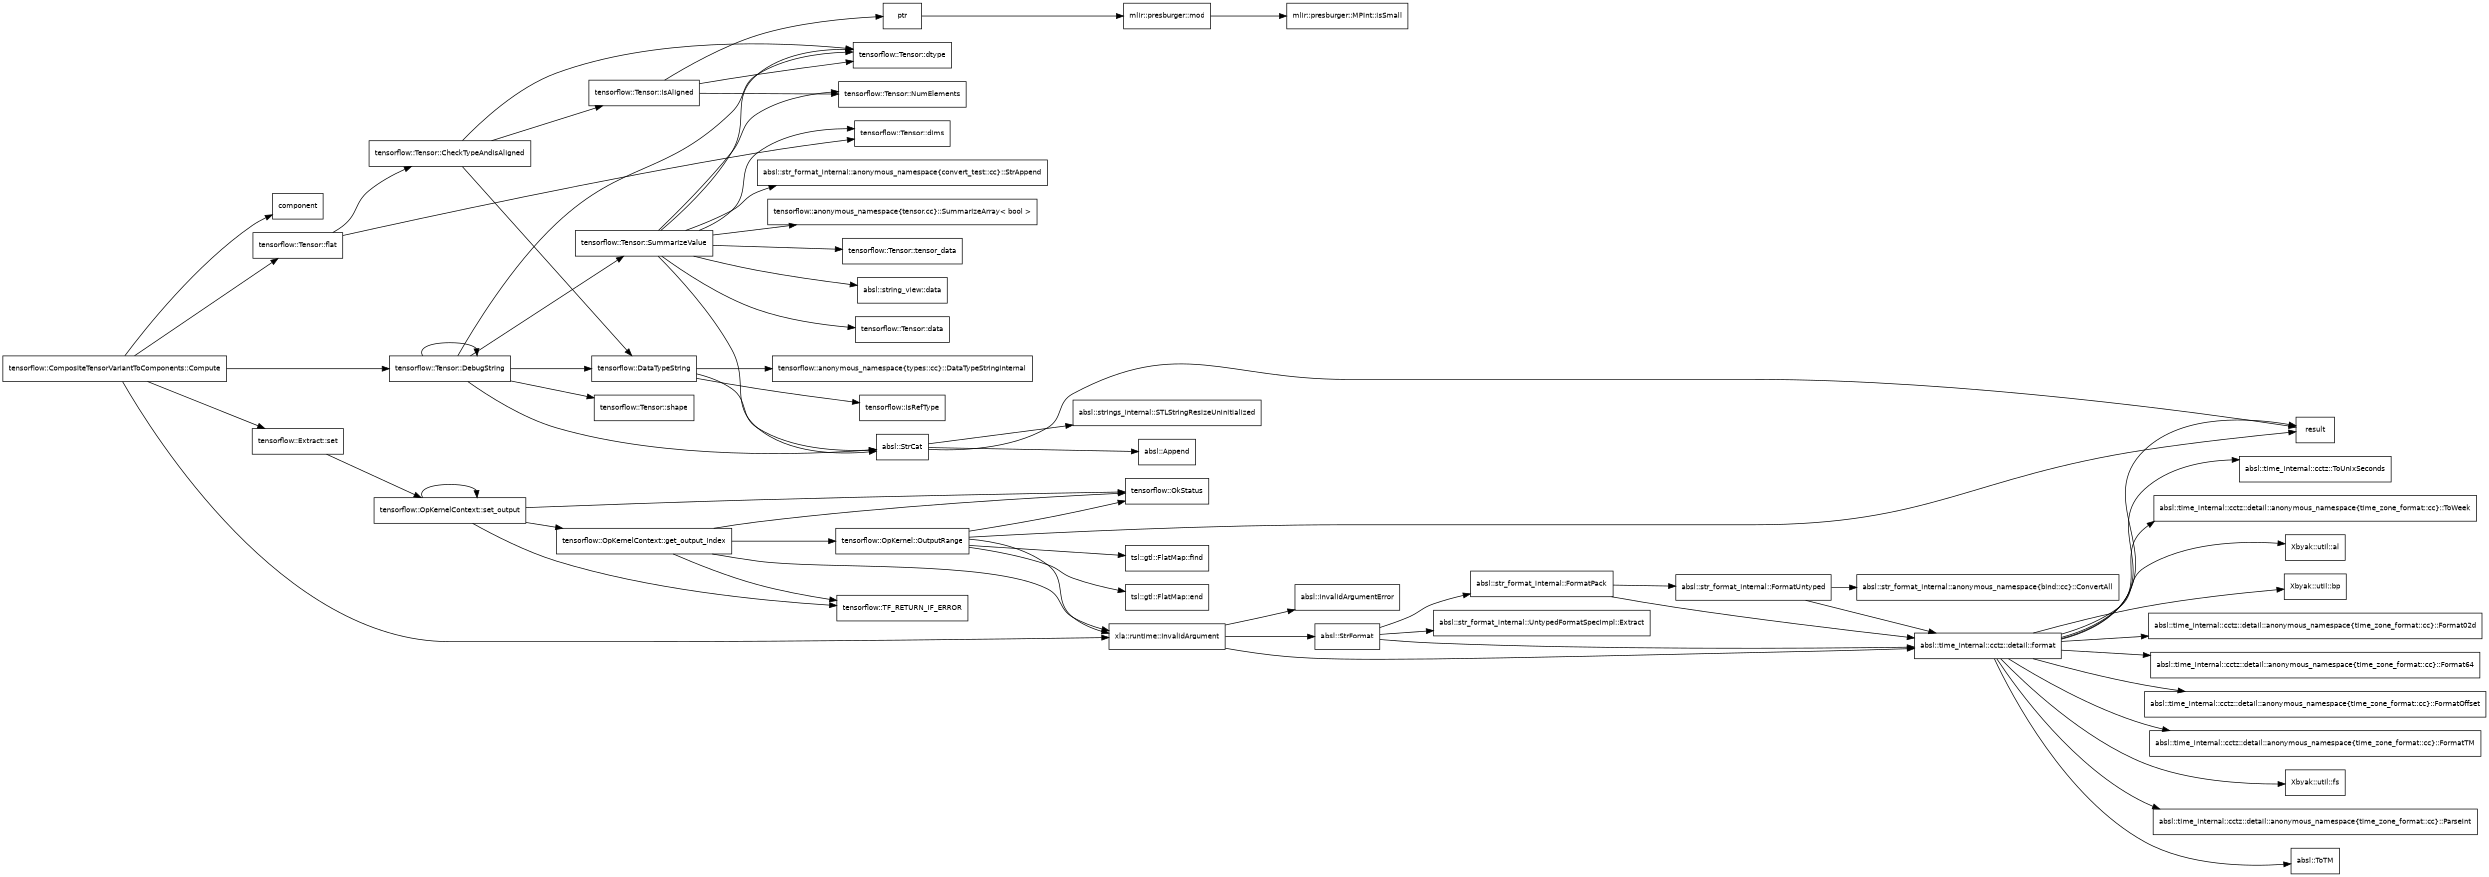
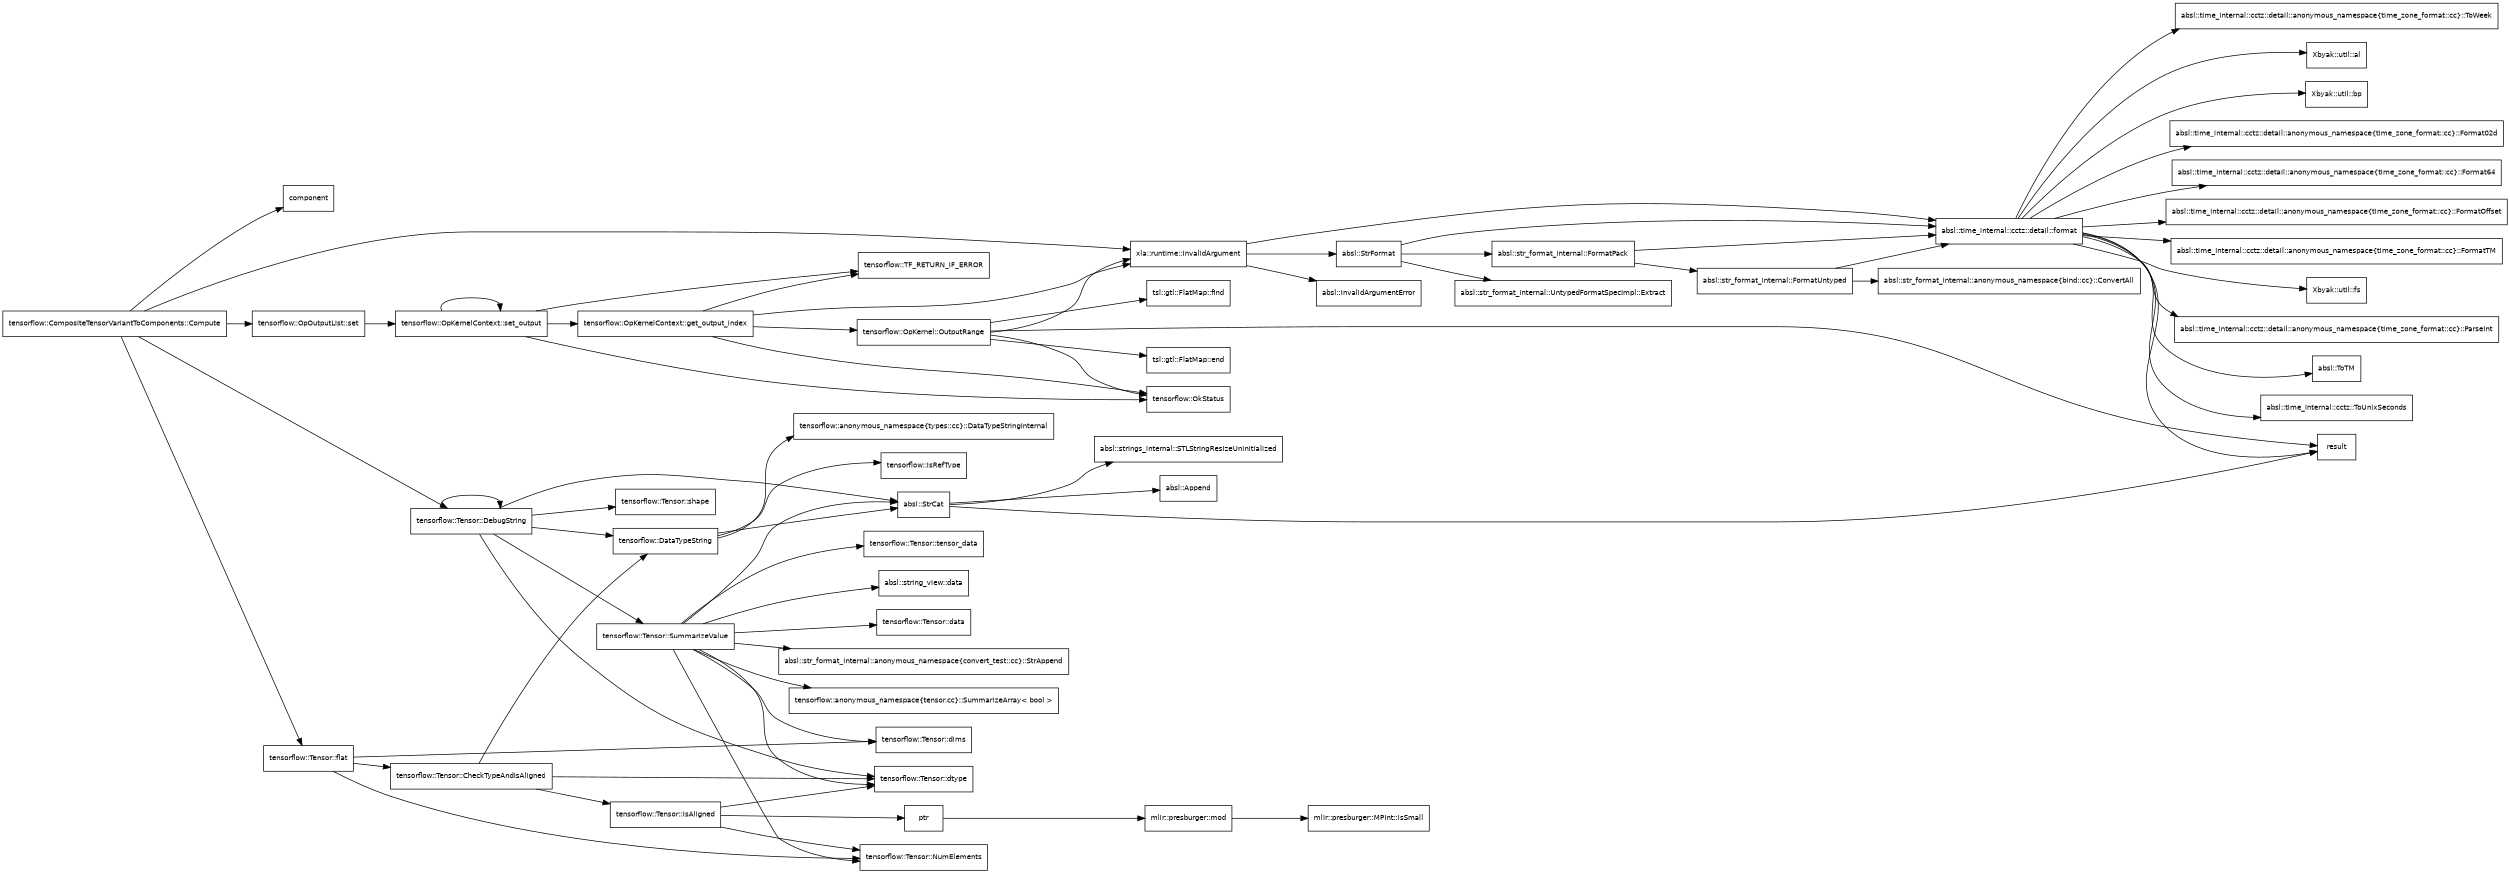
(298, 441) -> (309, 324)
none -> (588, 840)
